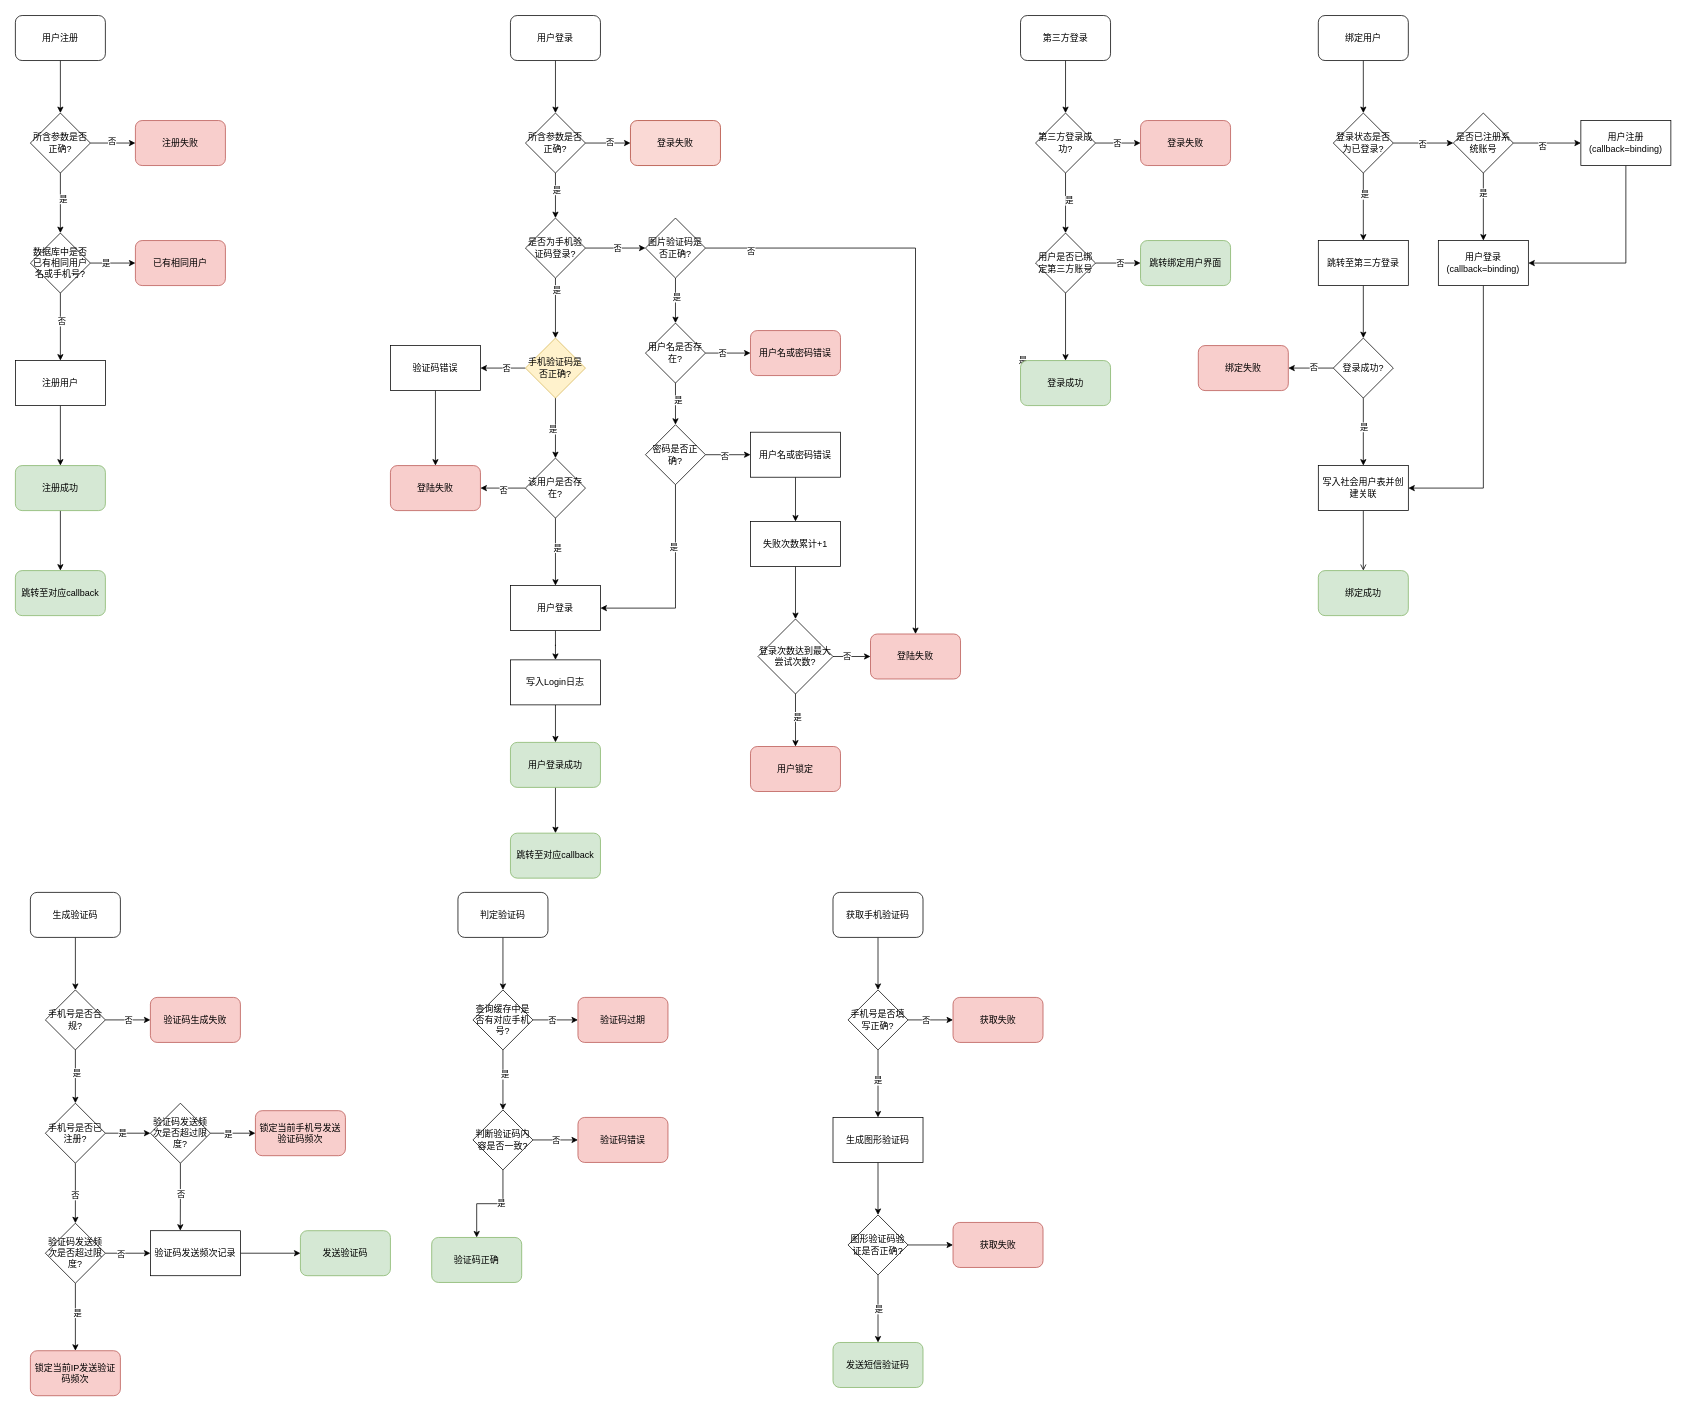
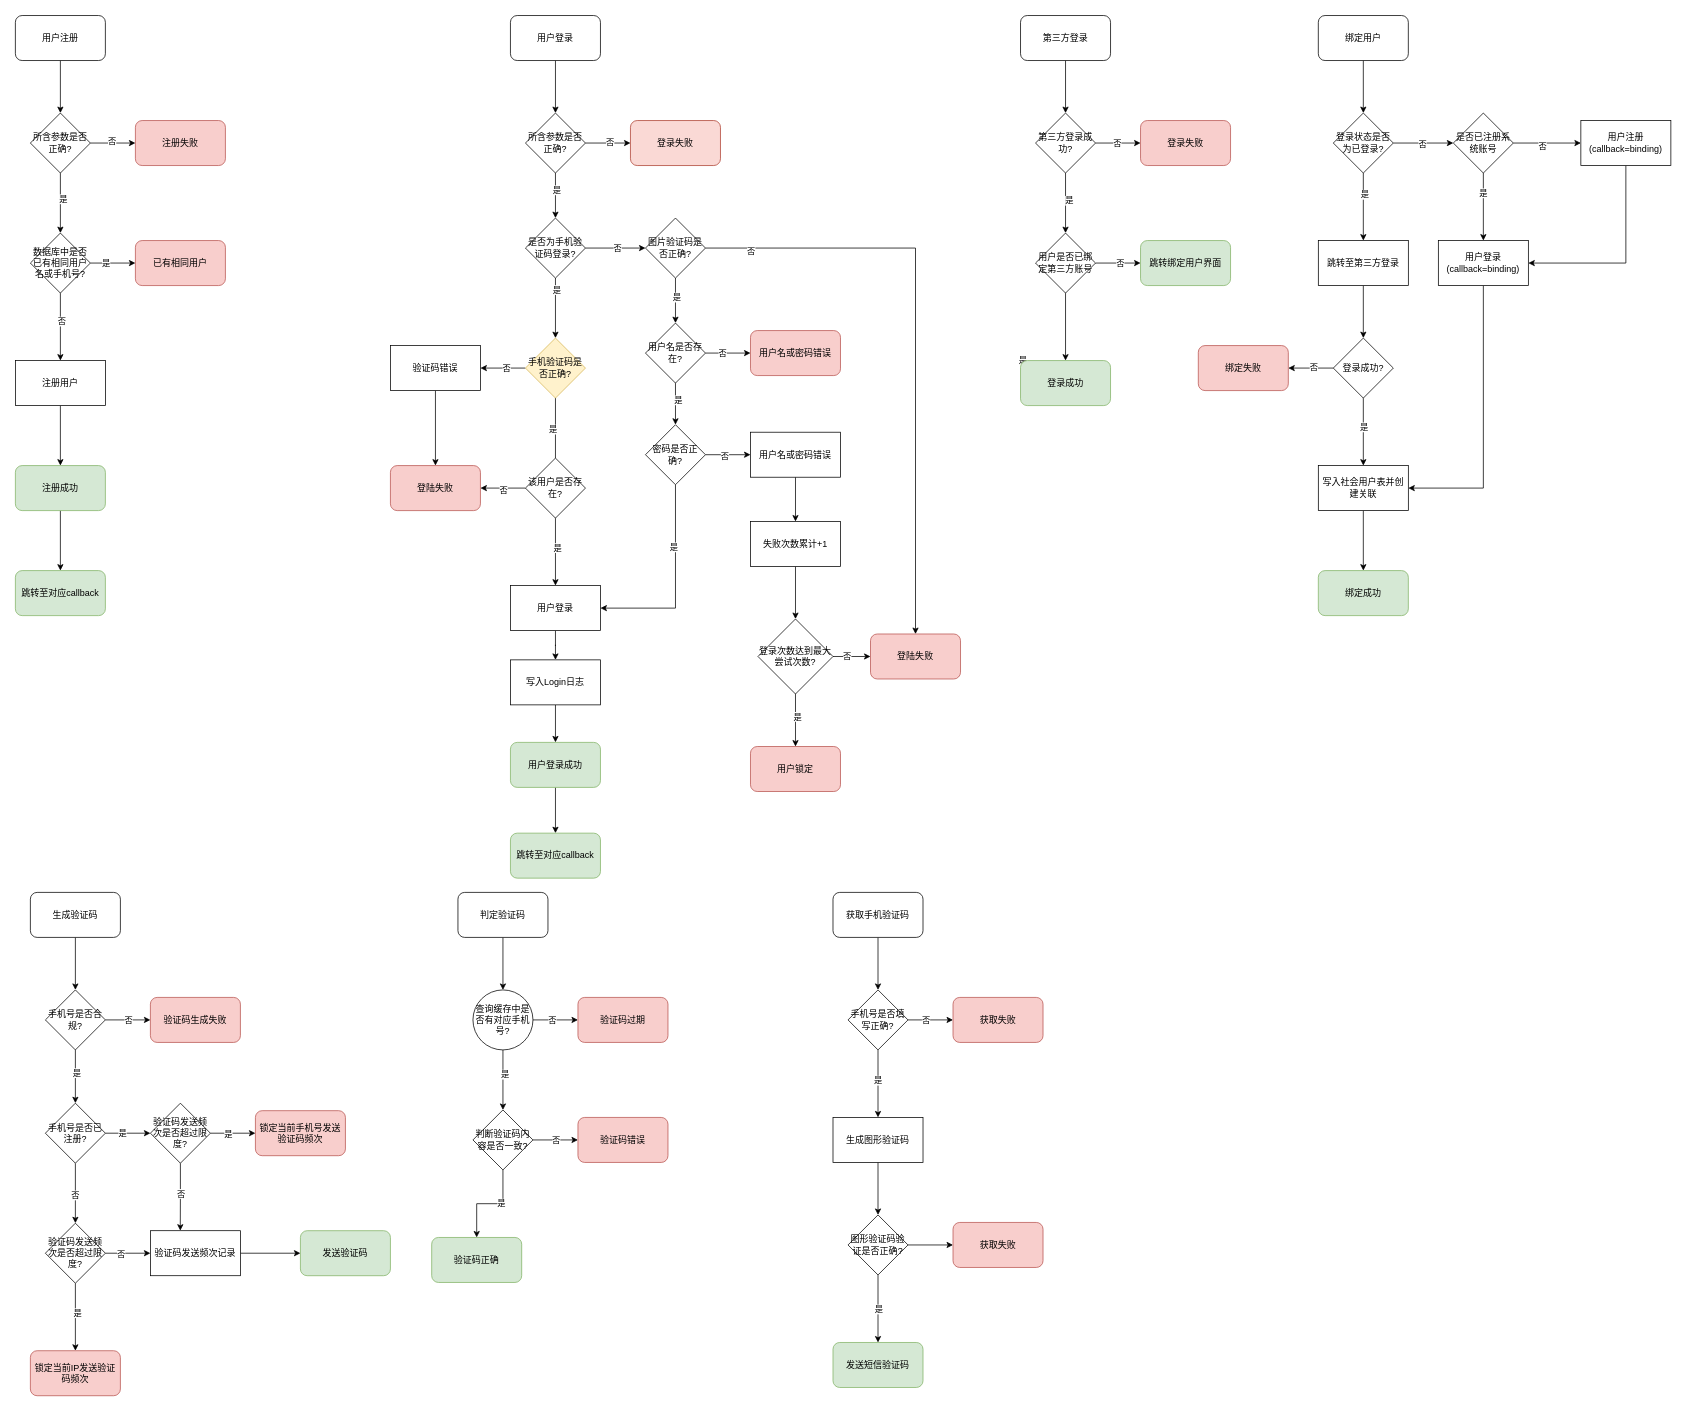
(555, 451) -> (555, 453)
(1363, 565) -> (1363, 564)
(503, 1020) -> (503, 1020)
